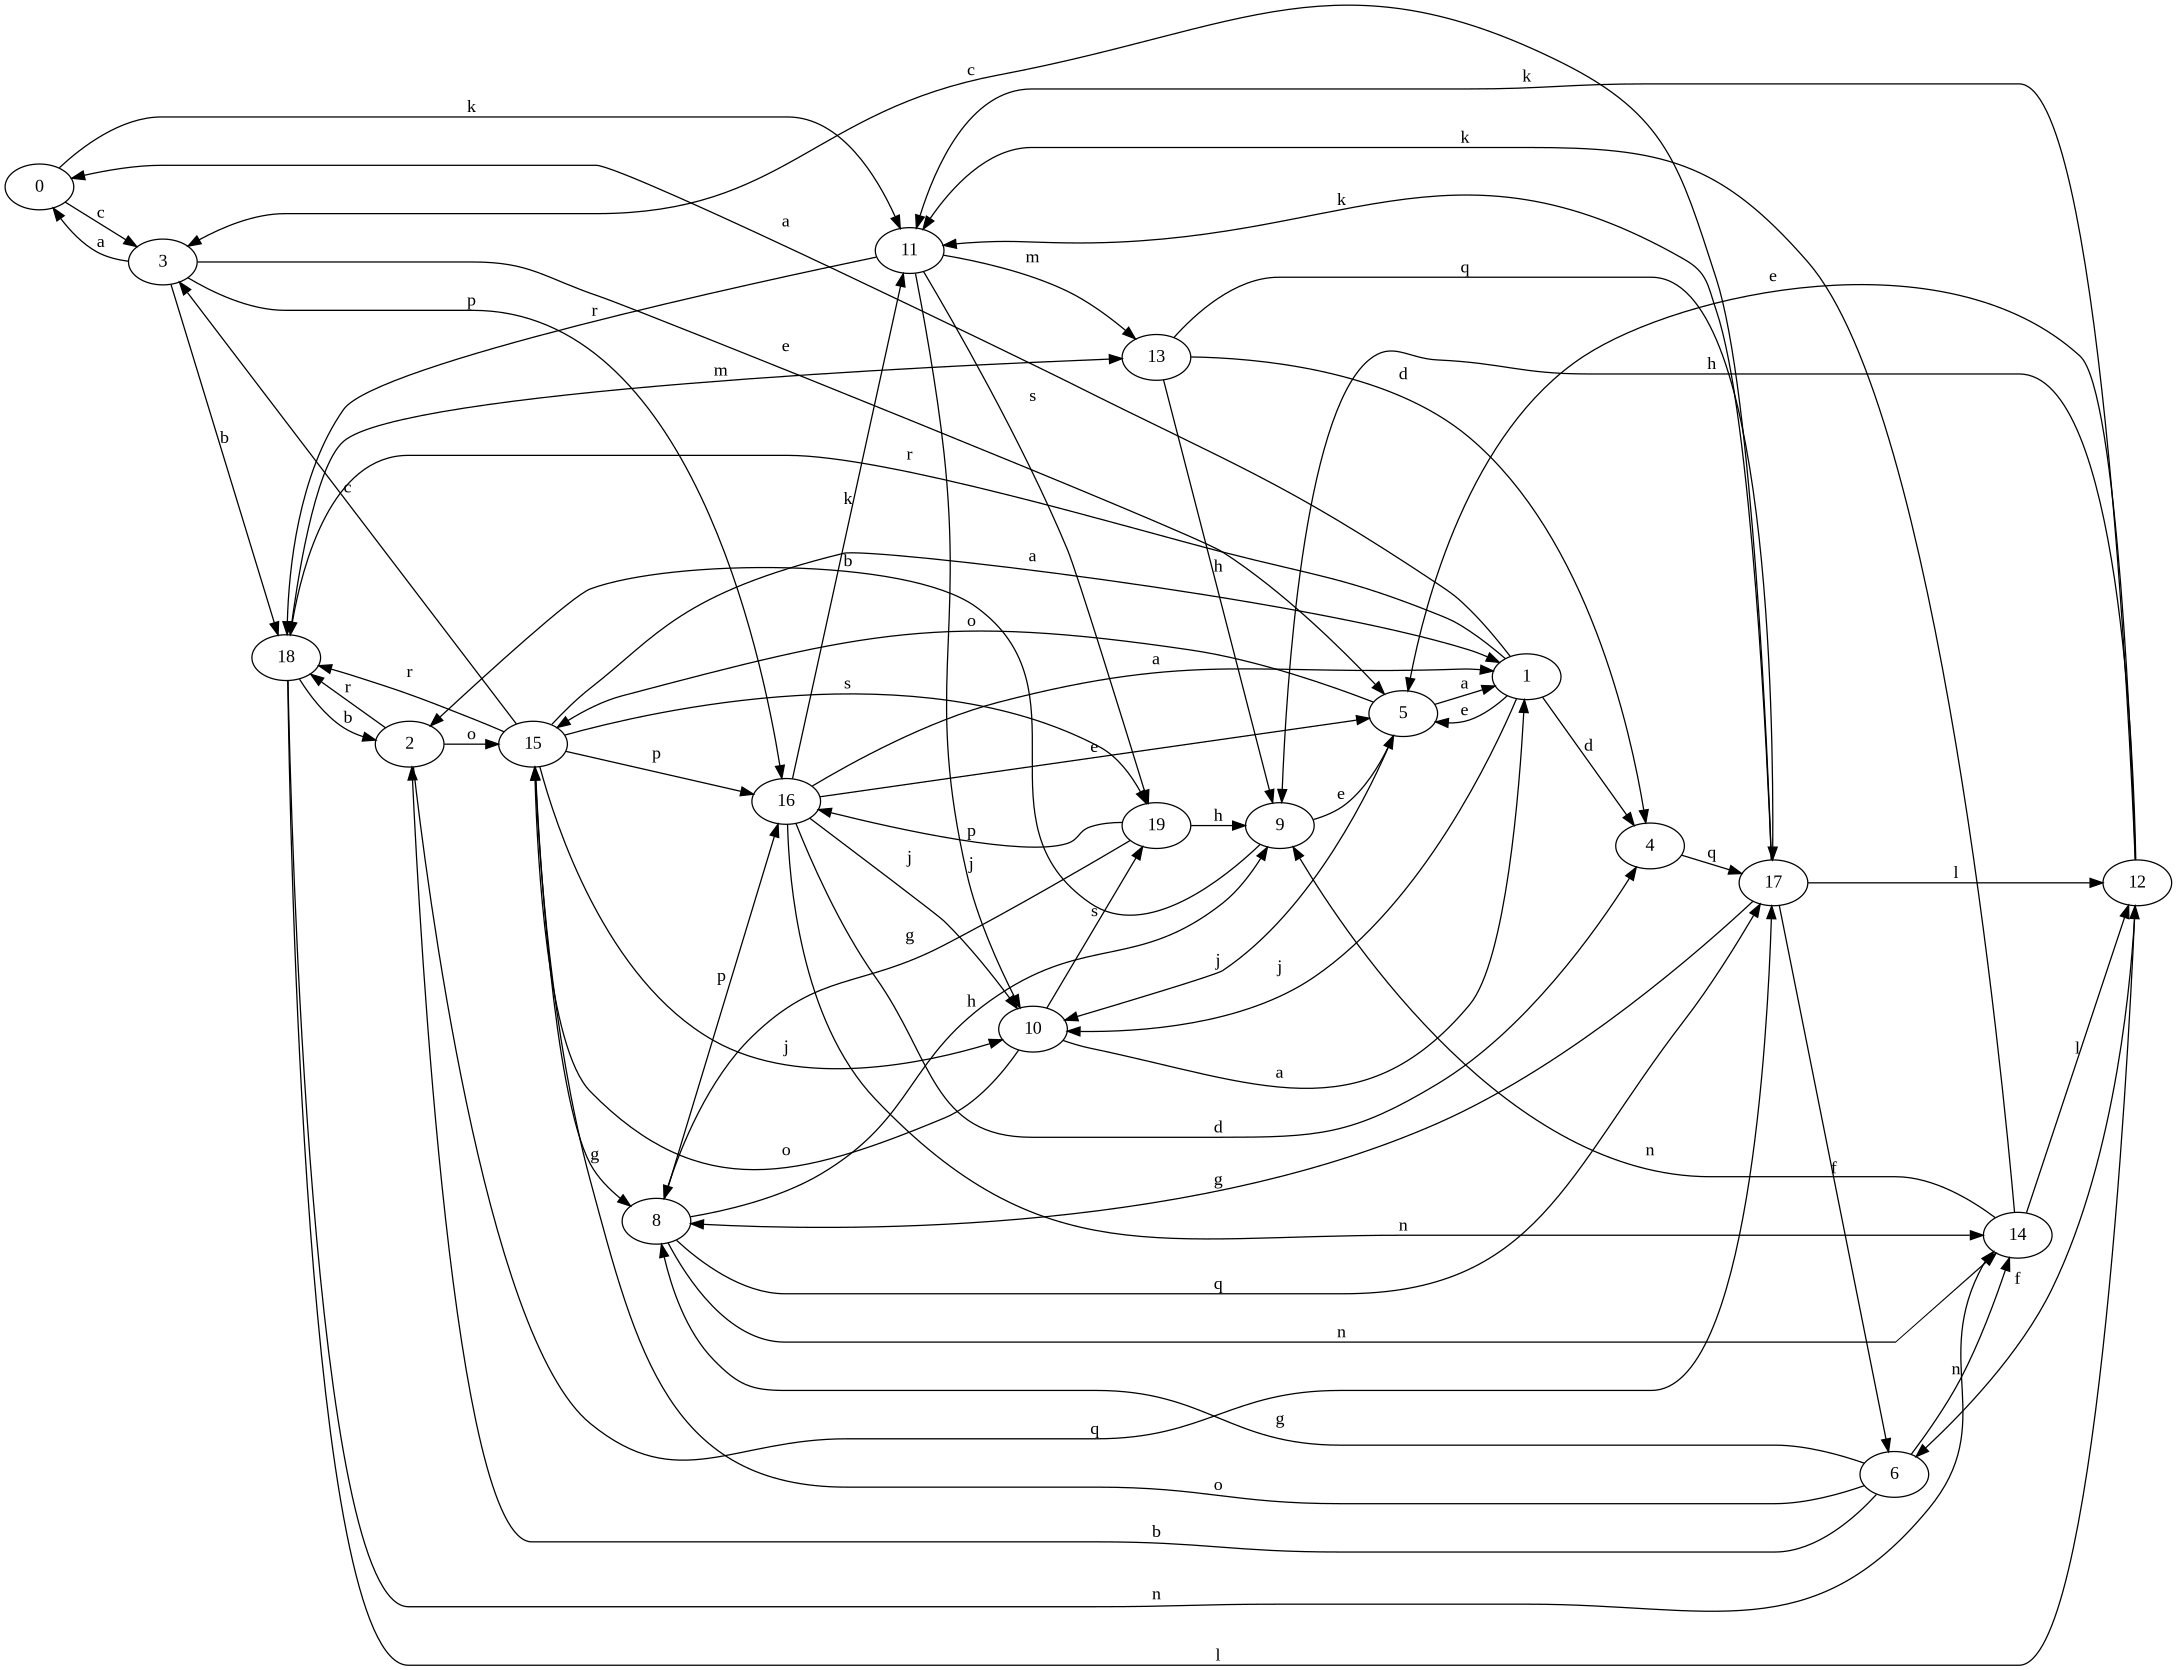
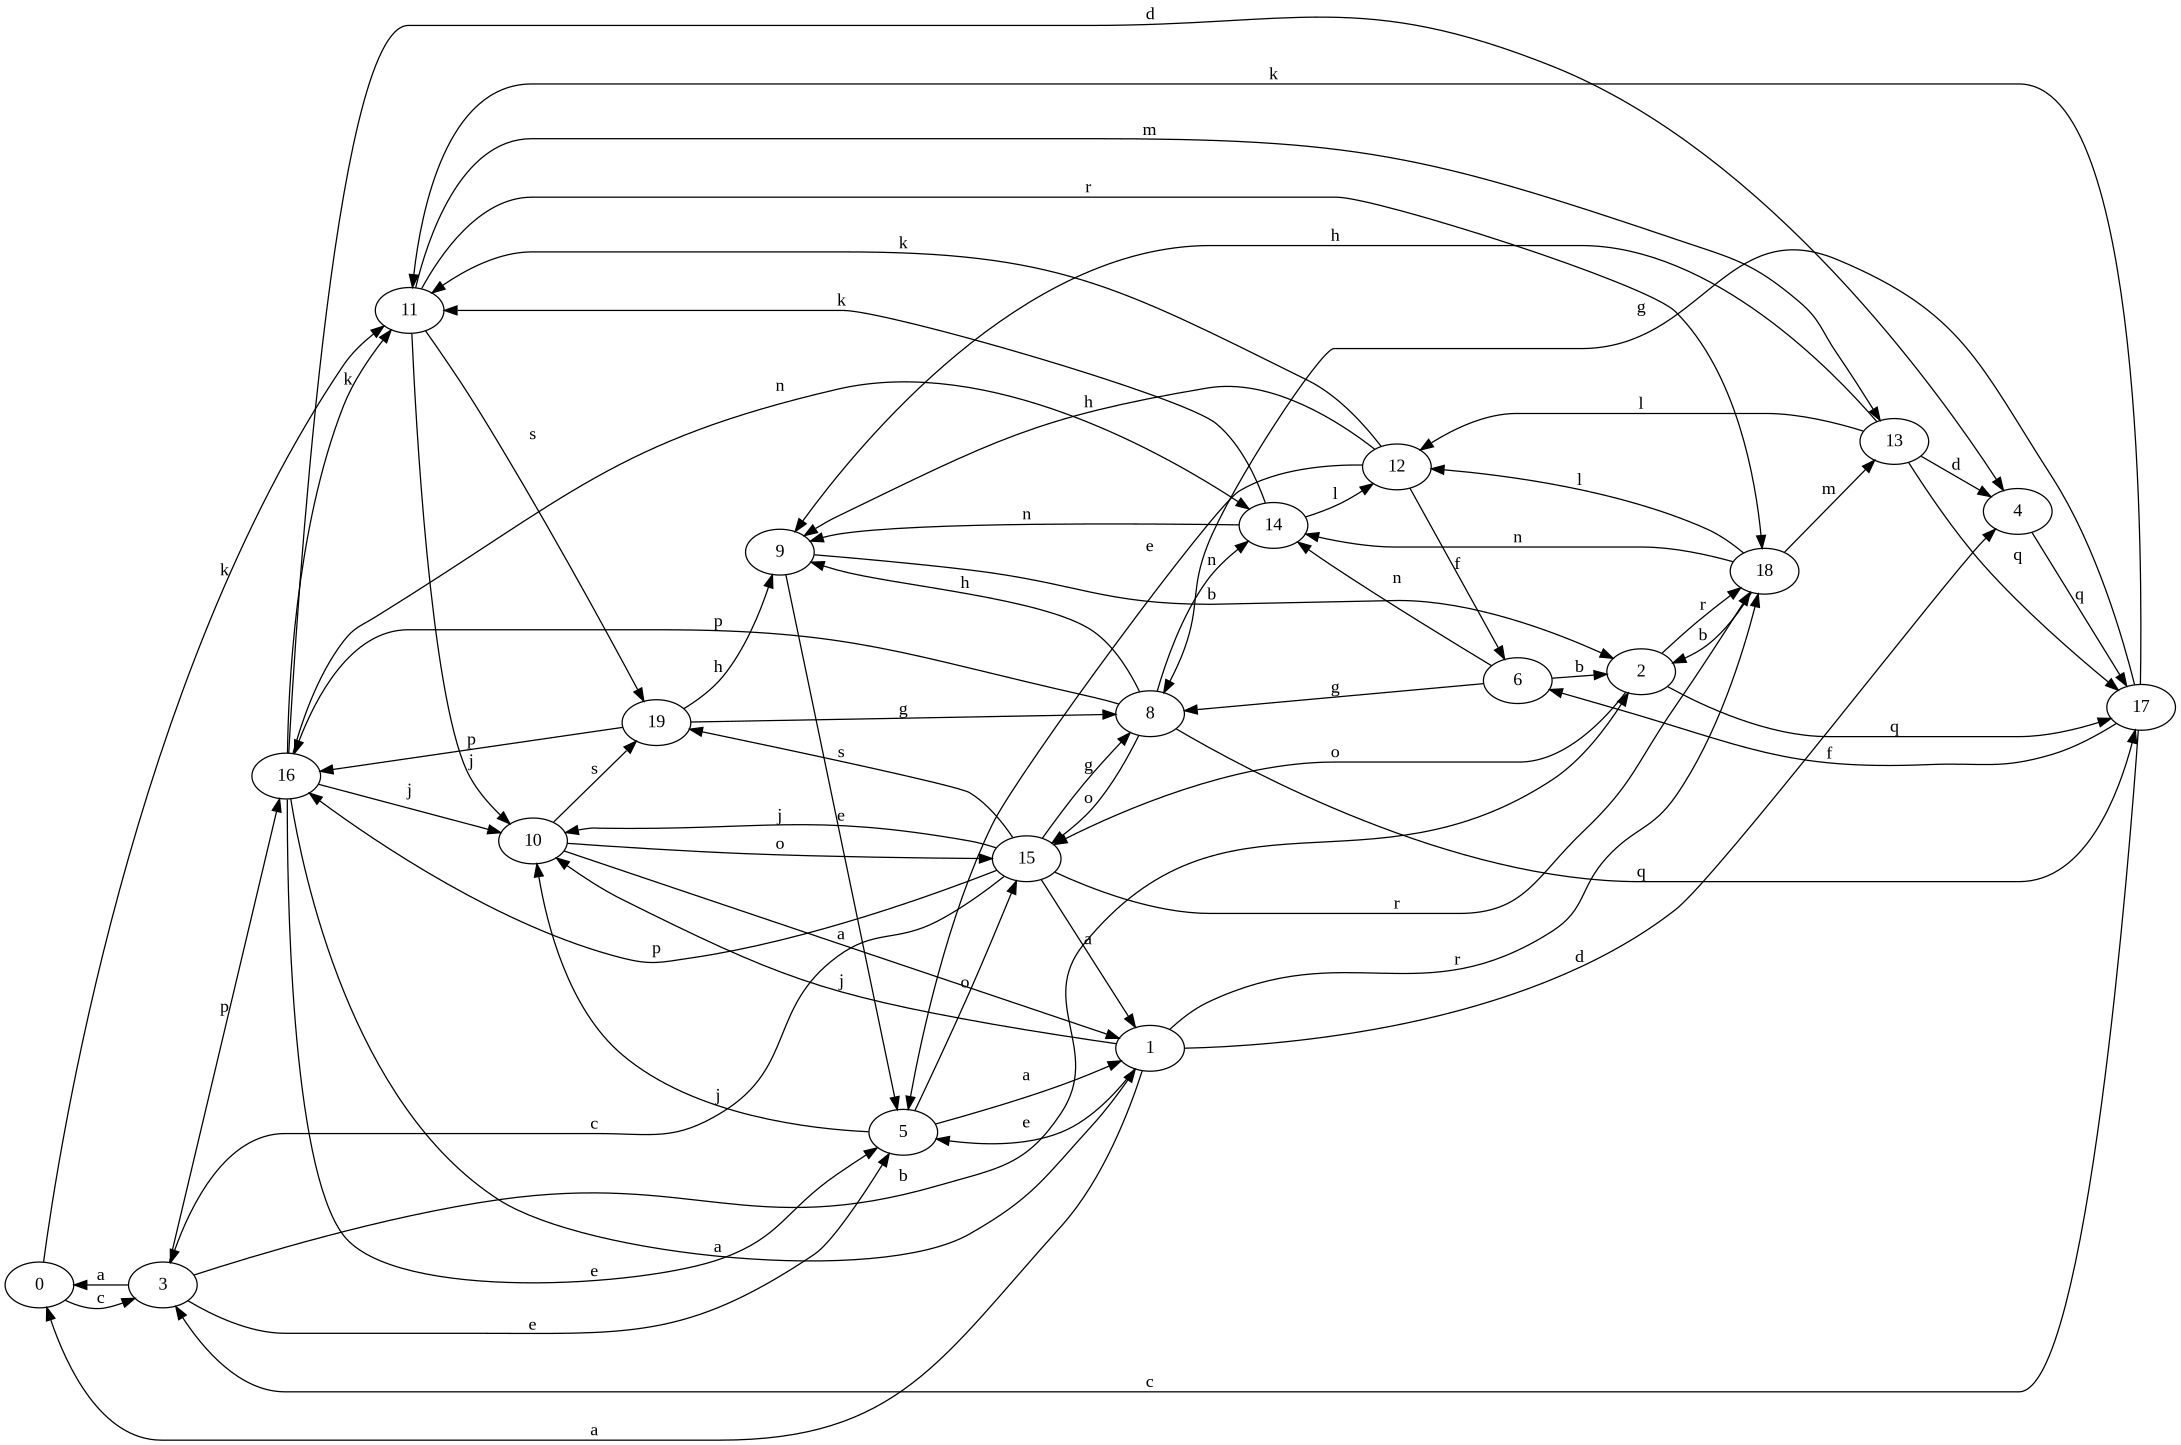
(223, 454) -> (1023, 1154)
(1949, 883) -> (1645, 413)
(935, 1487) -> (1107, 790)
